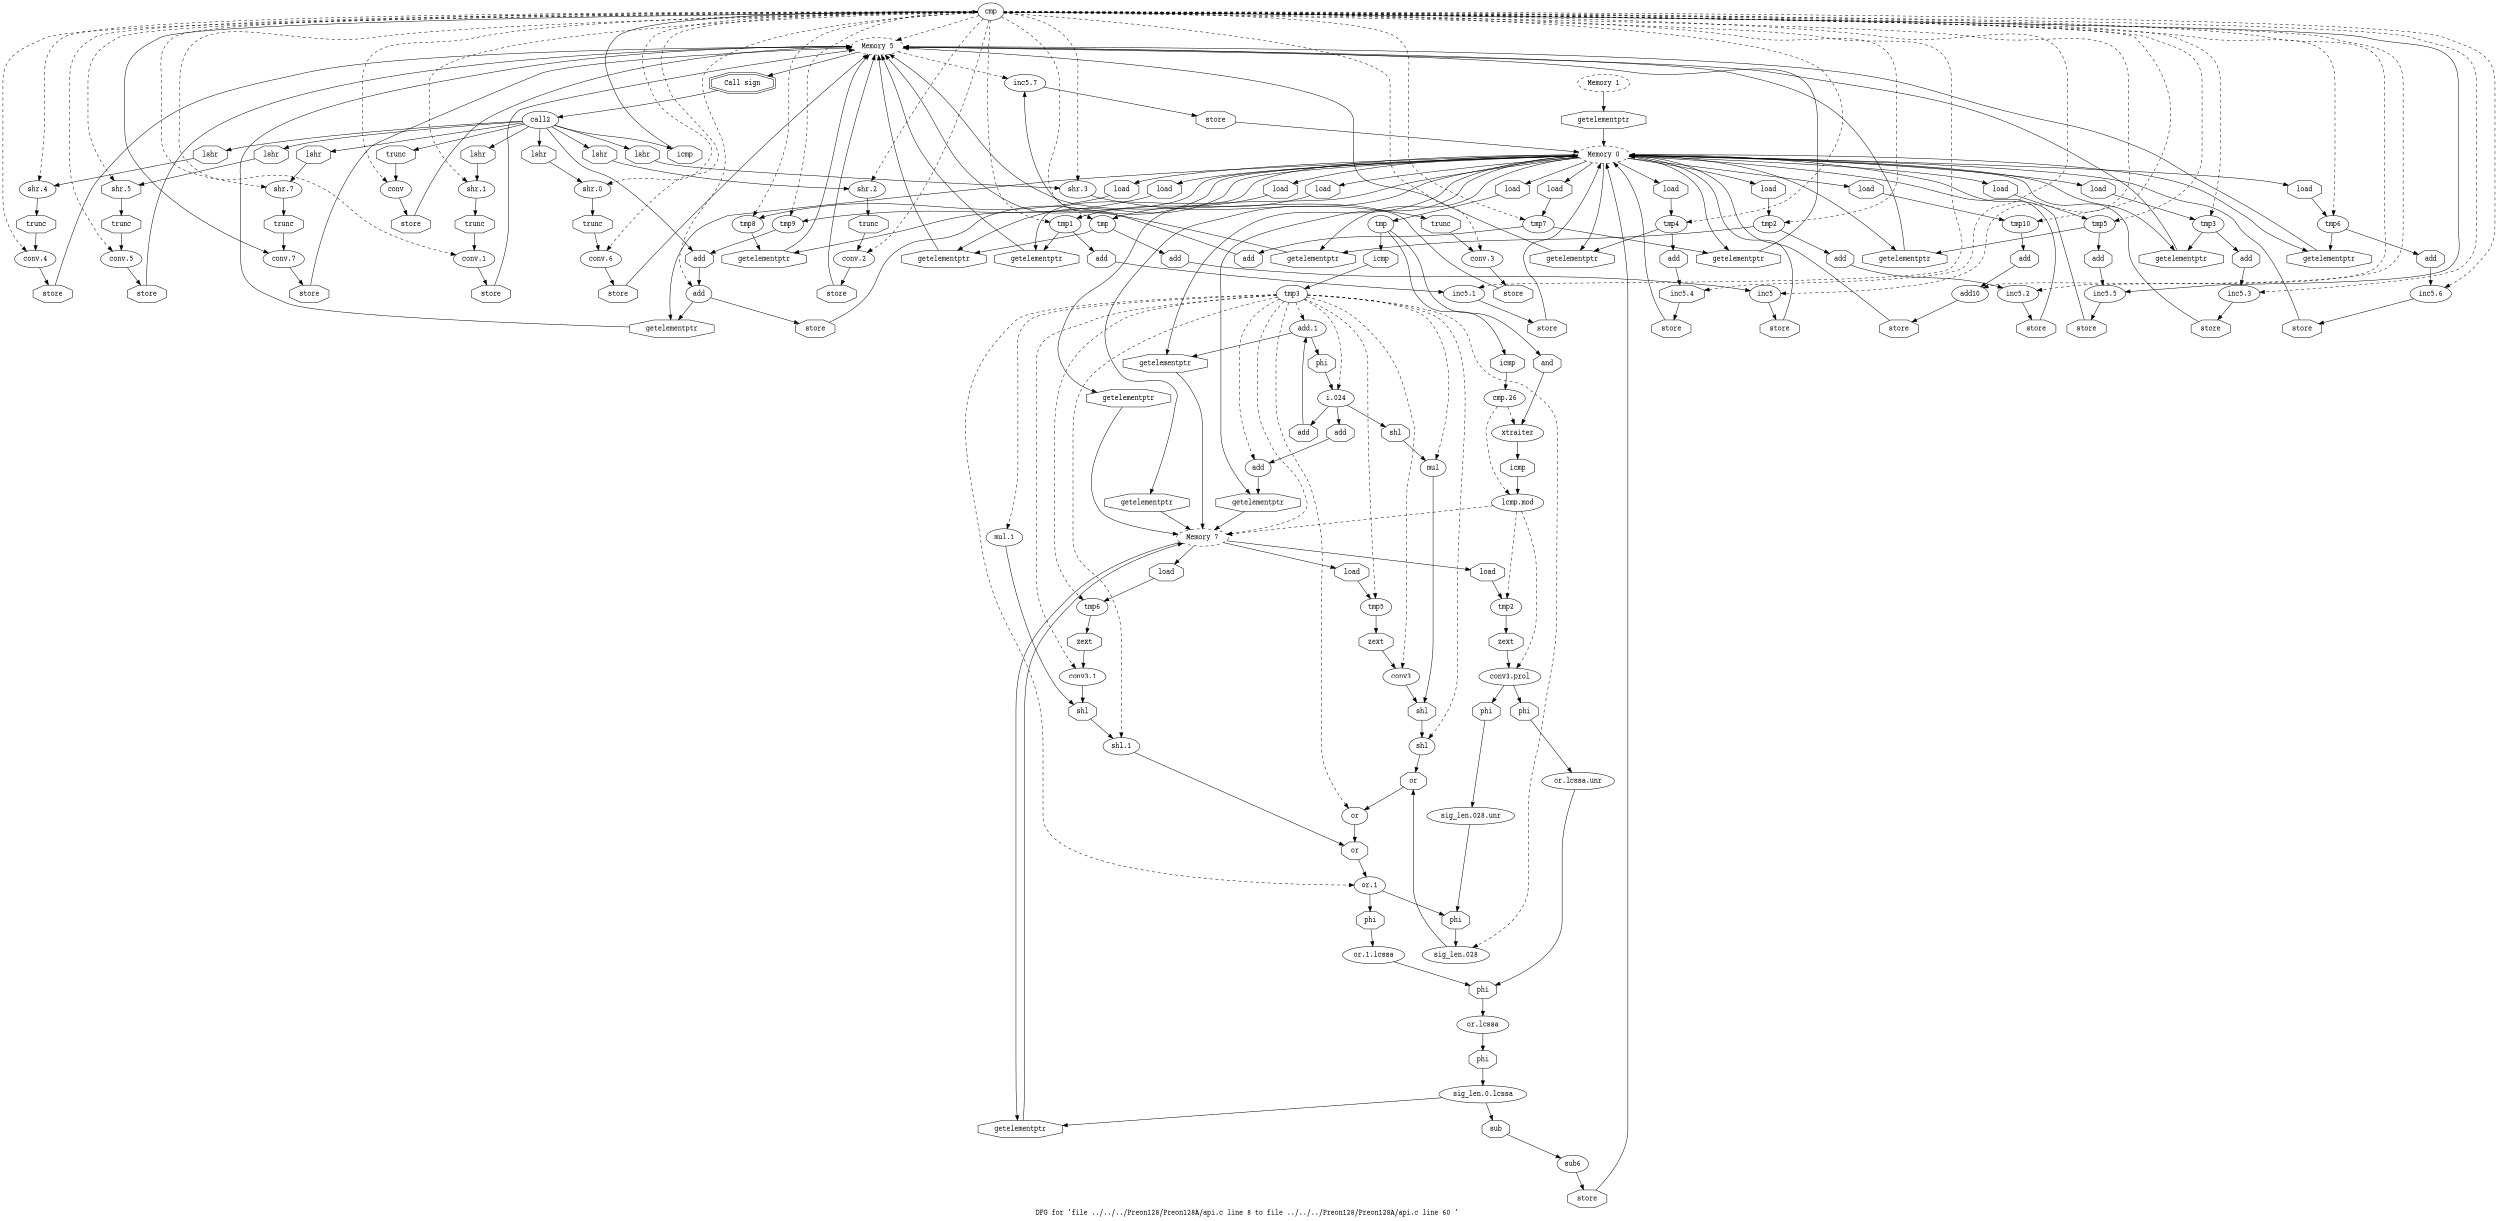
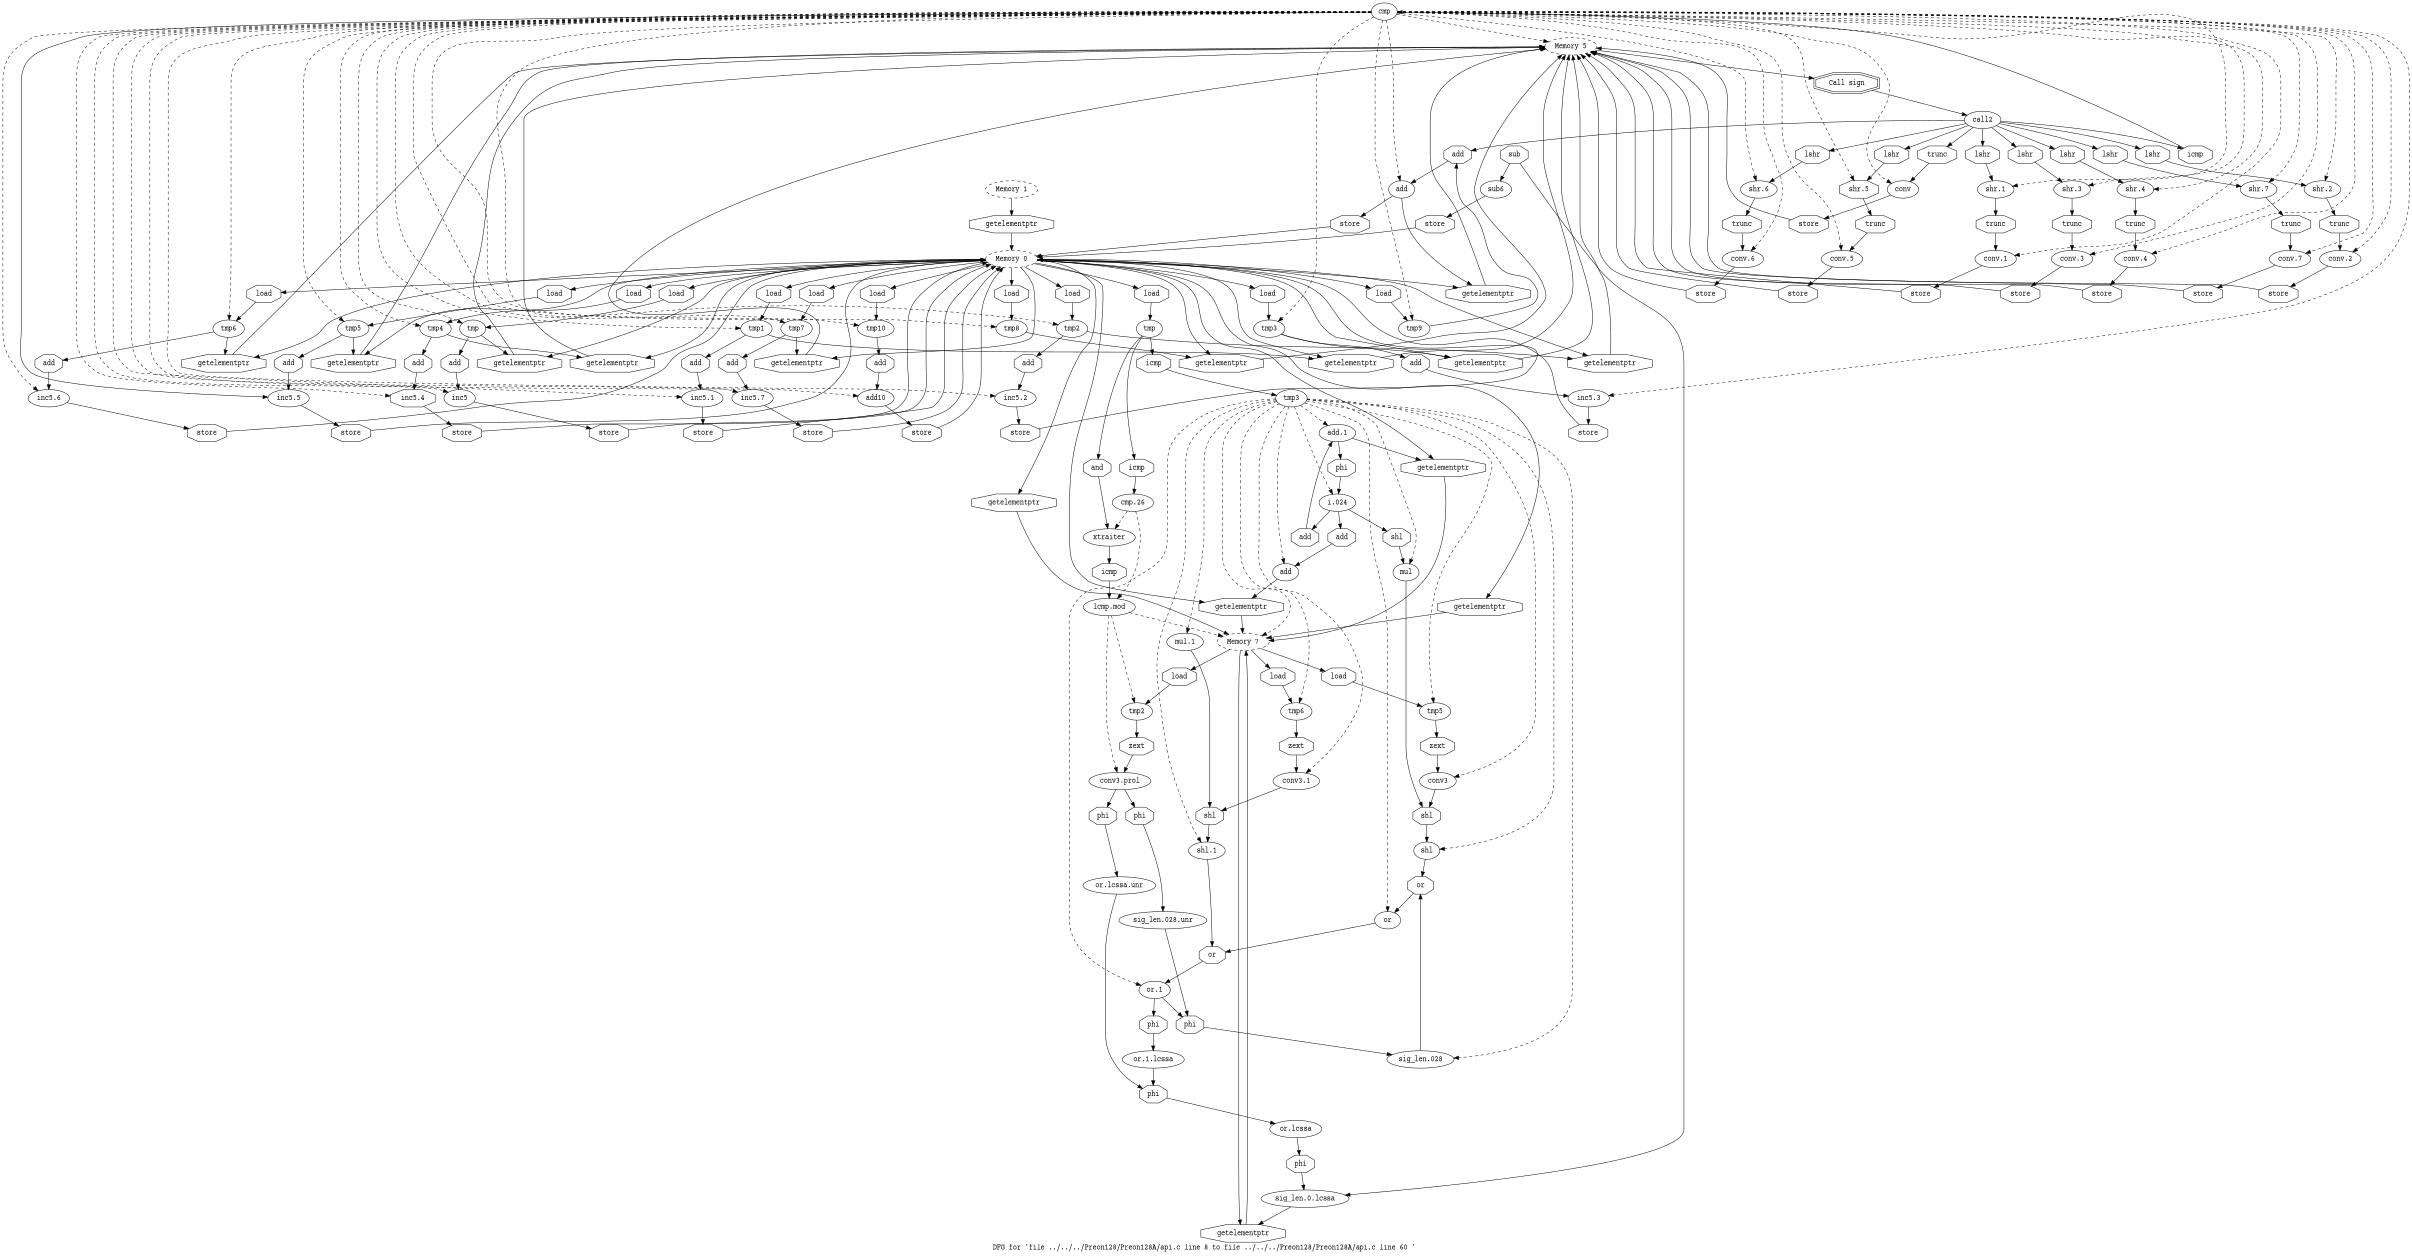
(166, 37) -> (2006, 17)
(951, 65) -> (140, 50)
(593, 189) -> (1759, 189)
(1489, 1109) -> (1684, 786)
